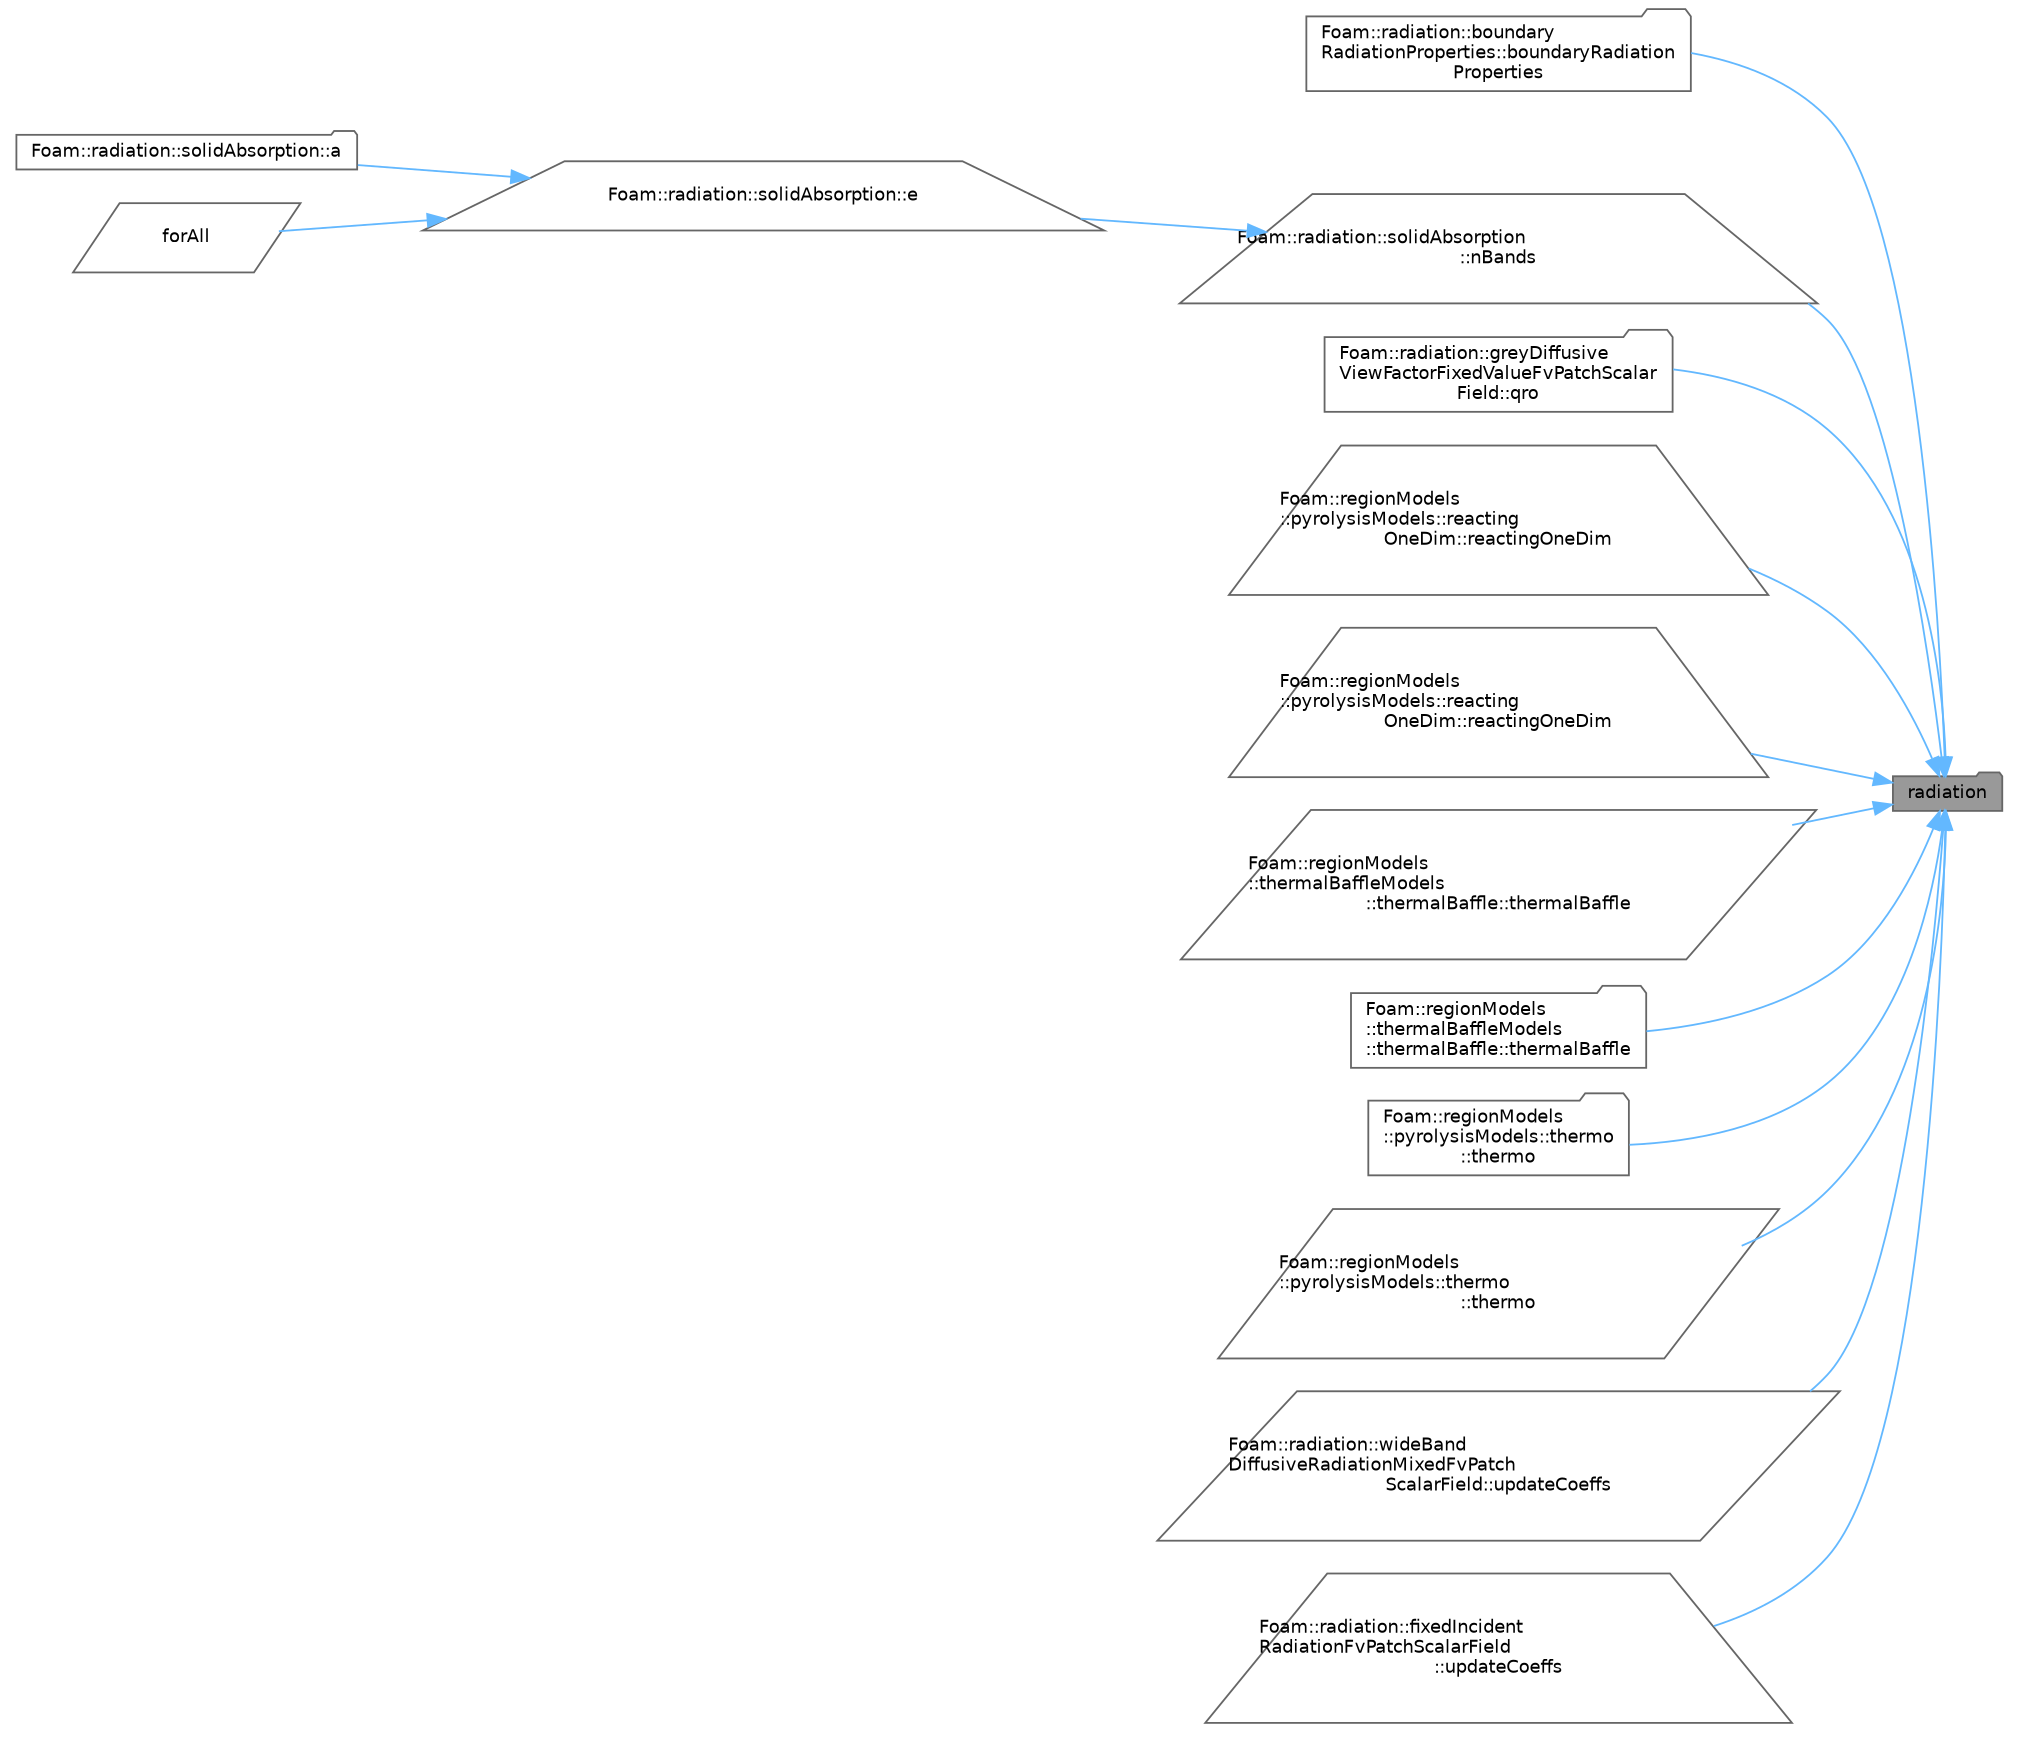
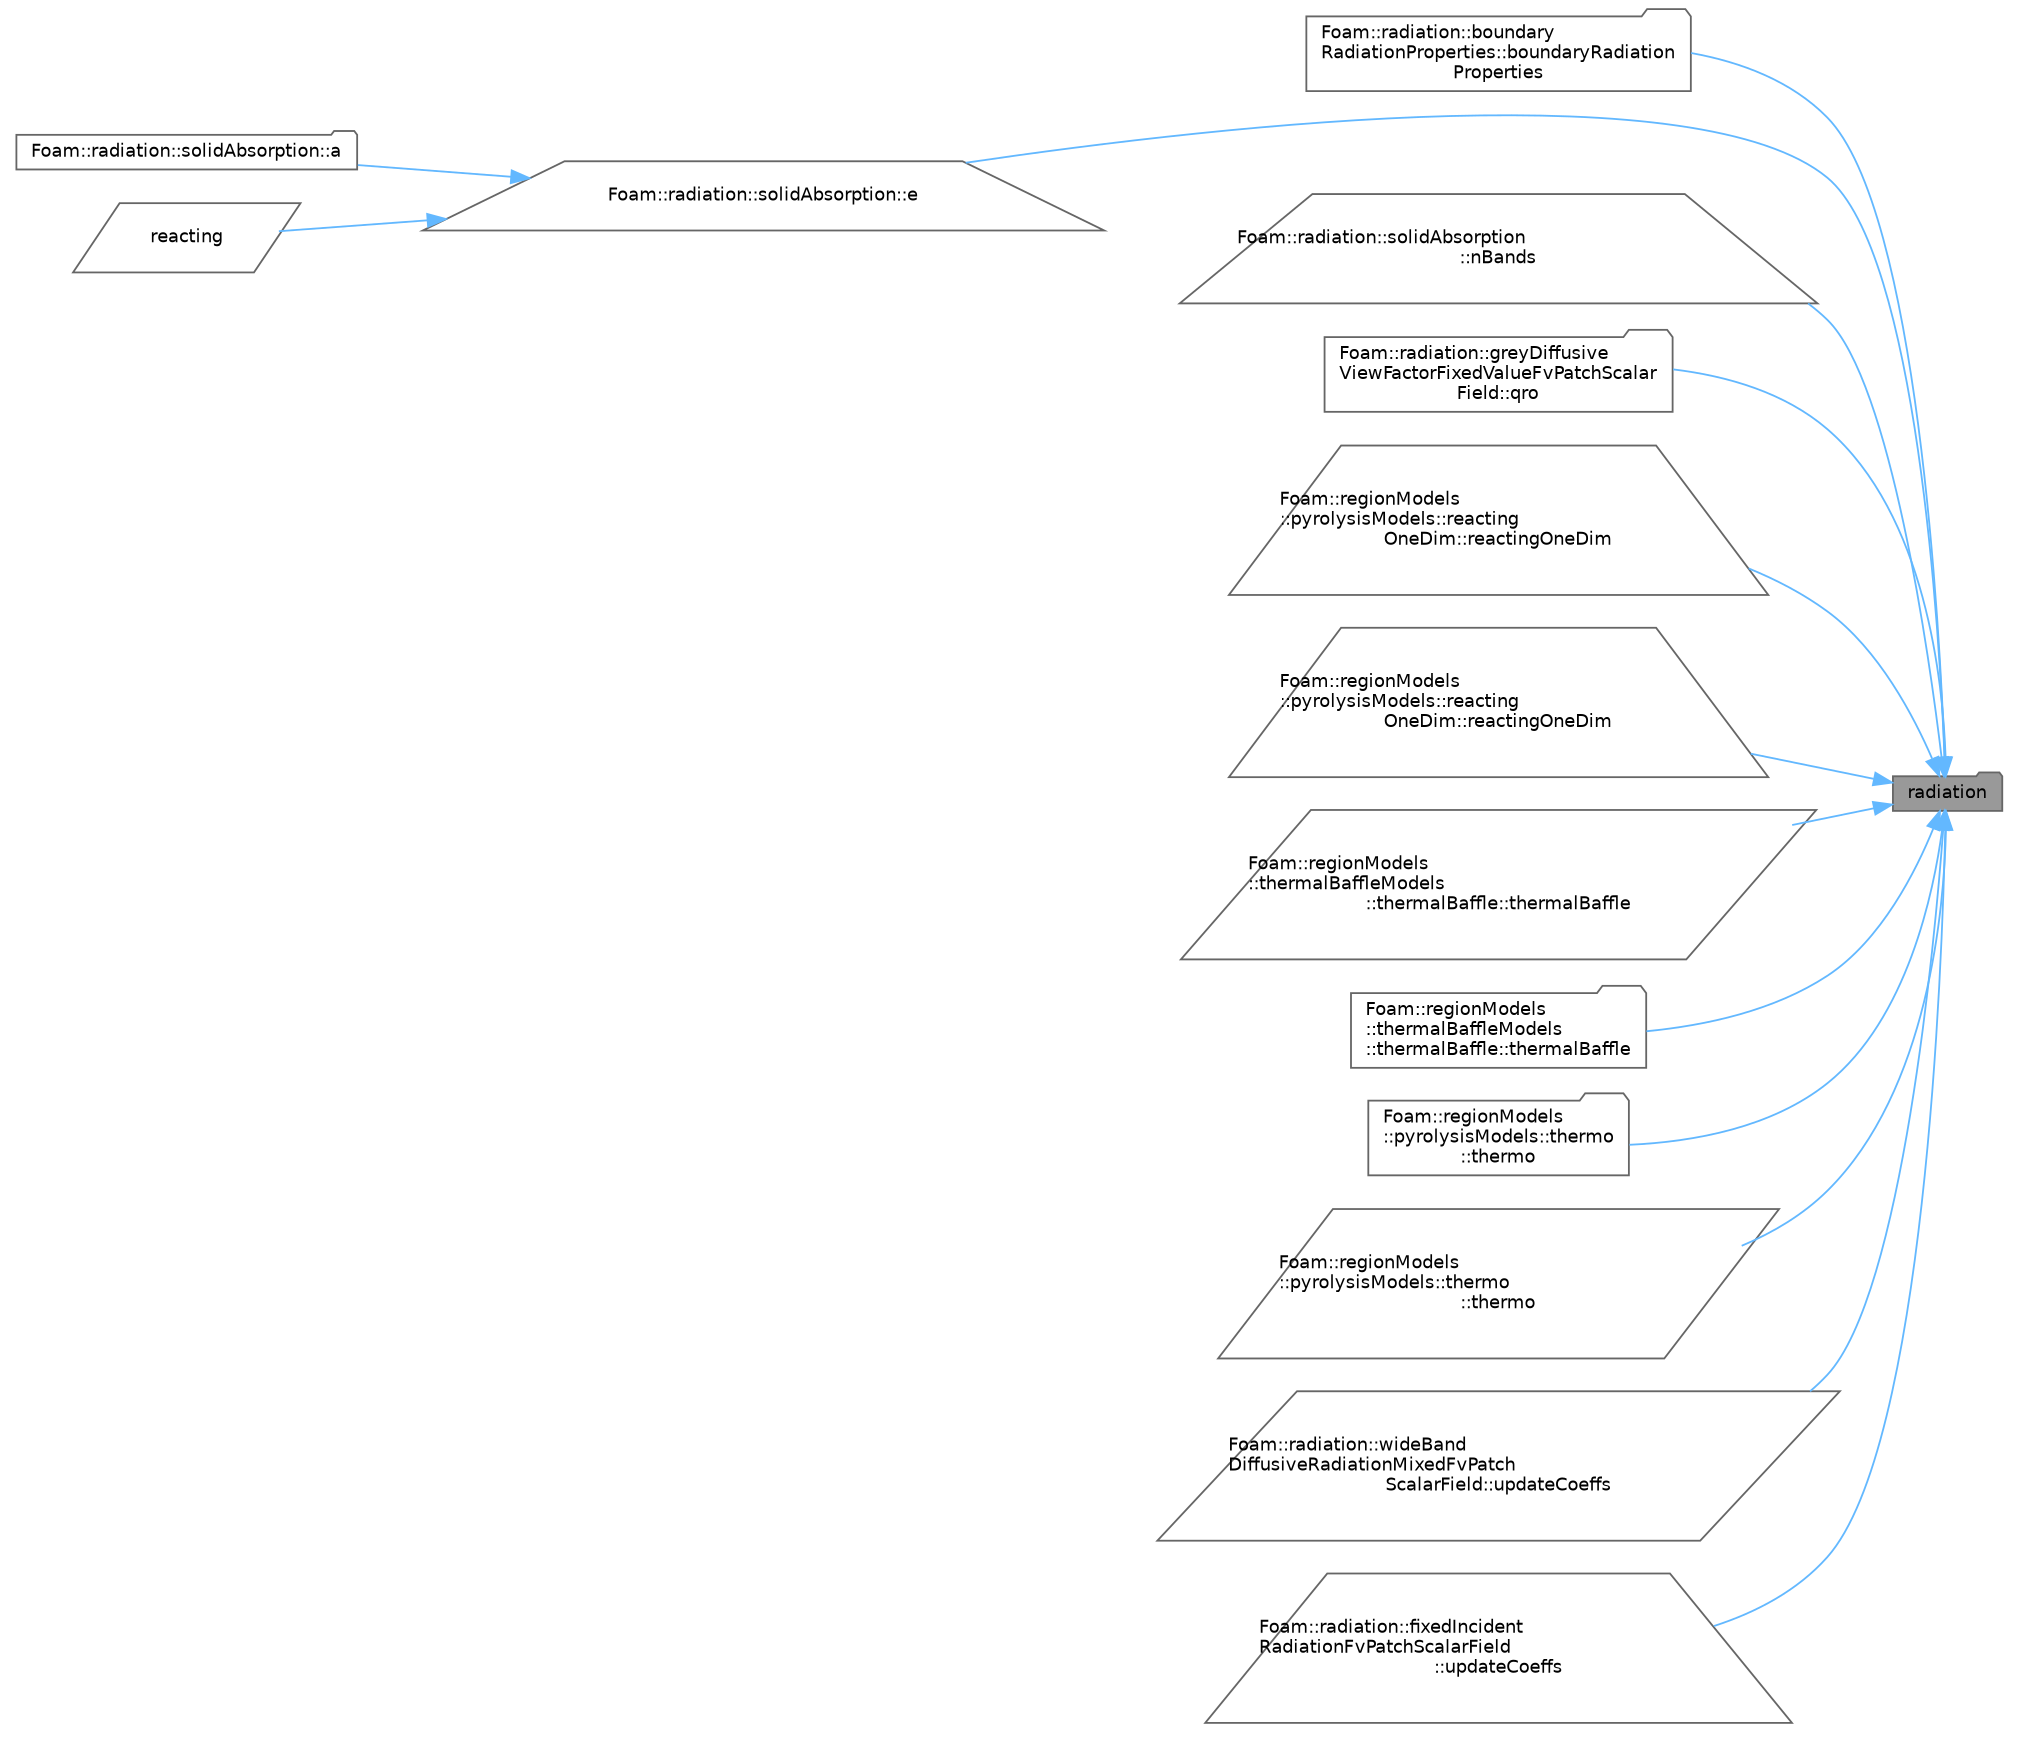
(1164, 225) -> (1699, 131)
(187, 238) -> (187, 238)
